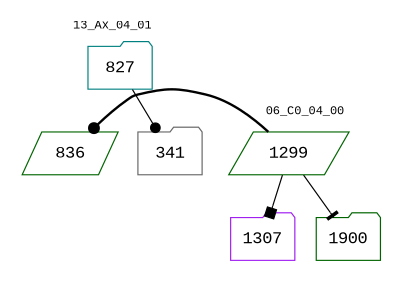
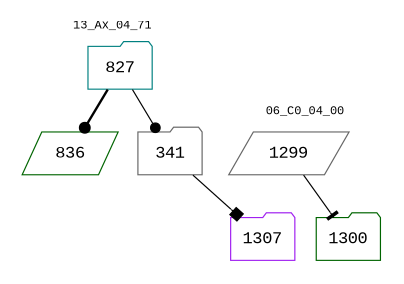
(113, 26) -> (113, 26)
(183, 90) -> (98, 107)
(289, 153) -> (289, 153)
(278, 191) -> (212, 192)
(348, 239) -> (348, 239)
